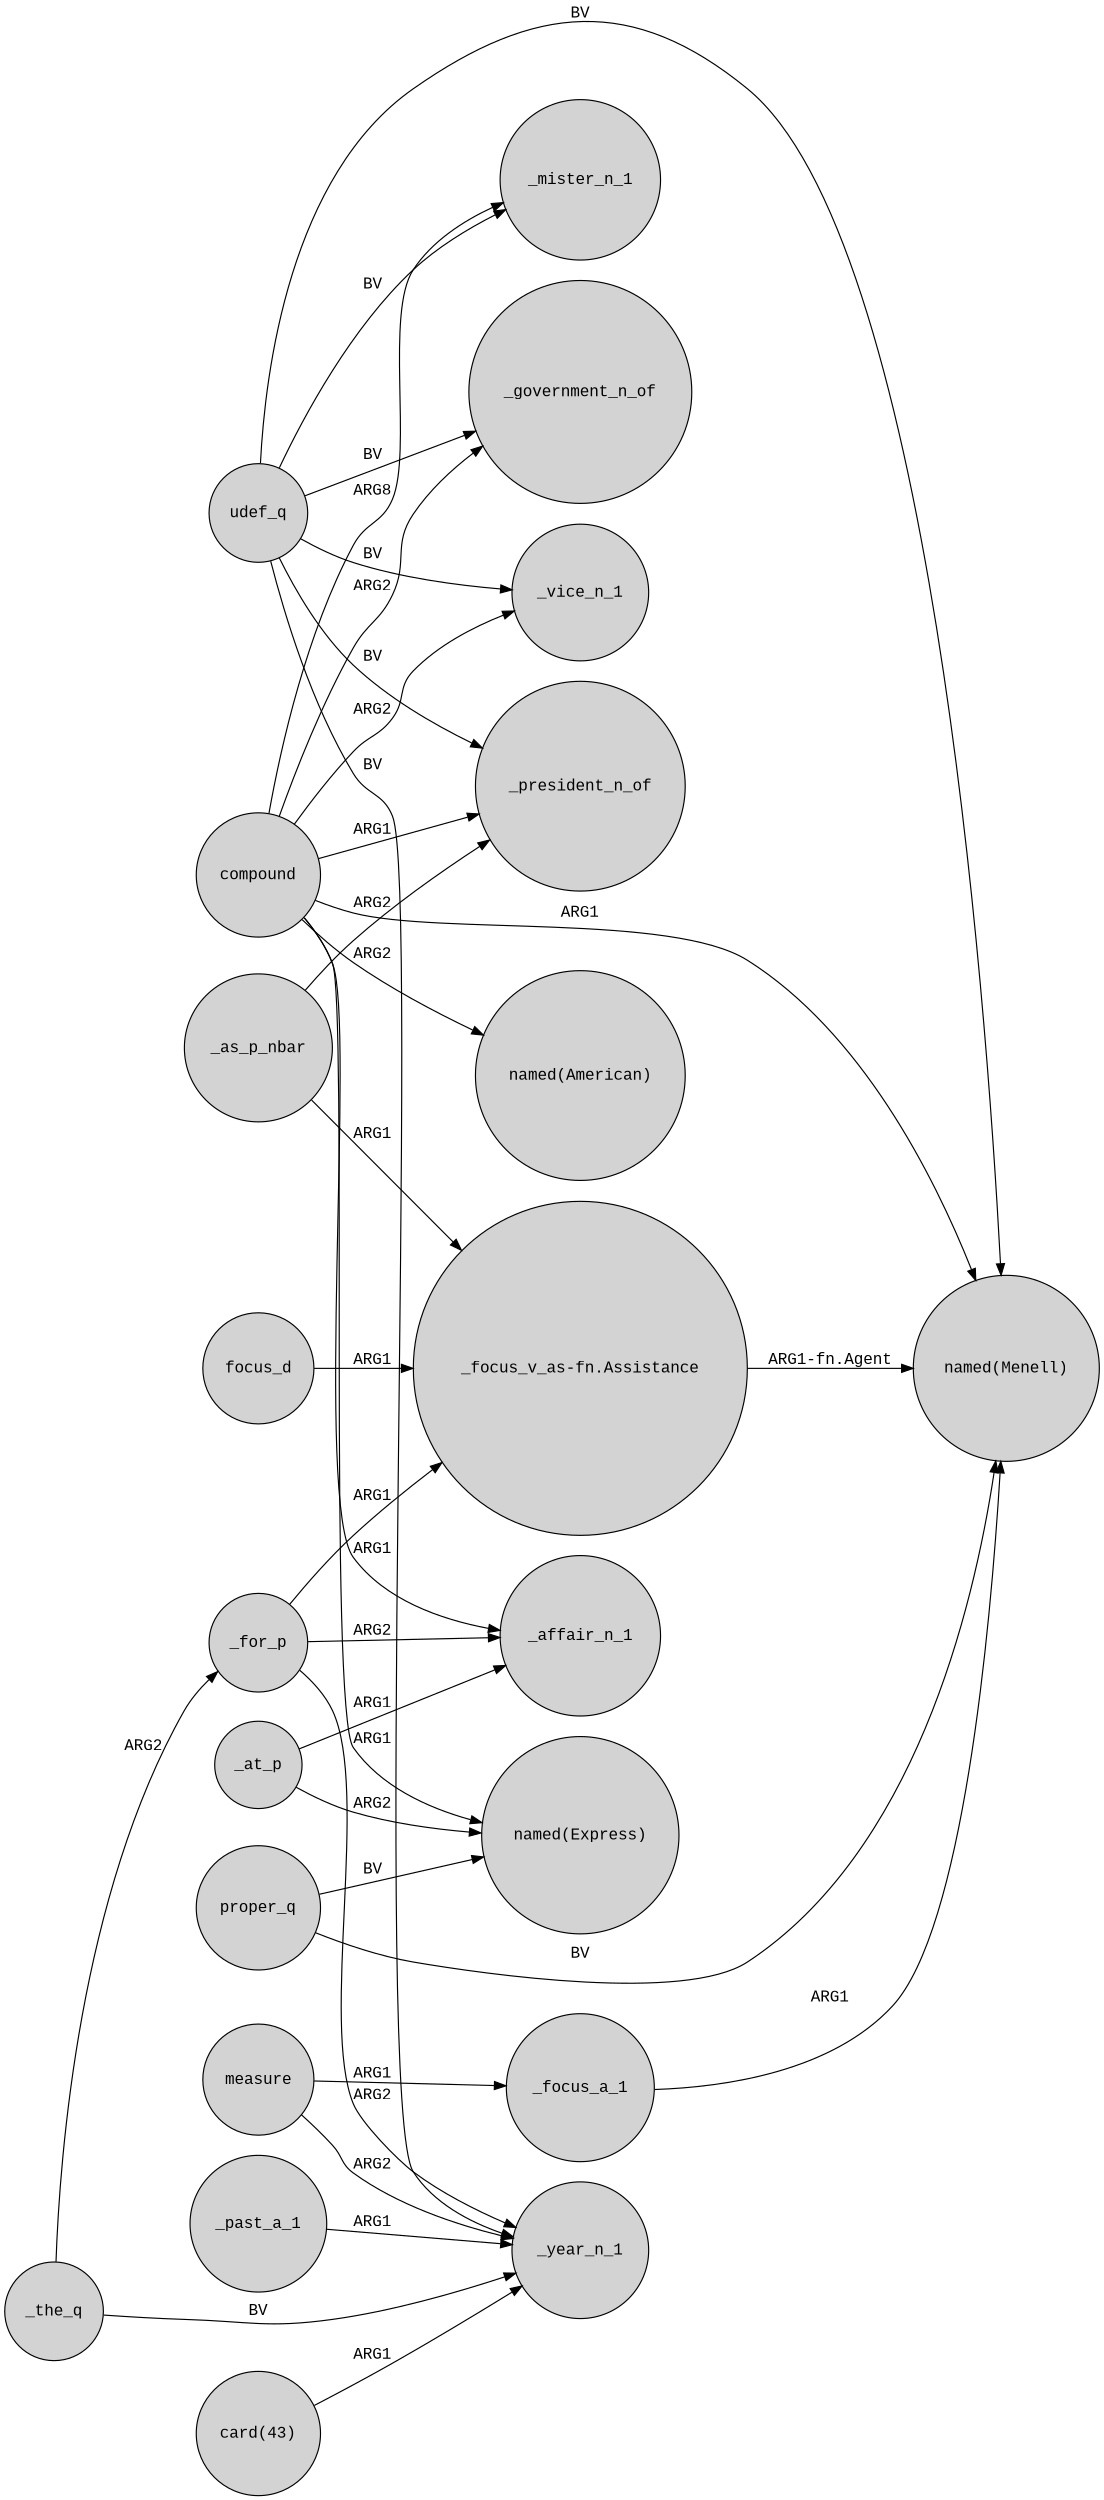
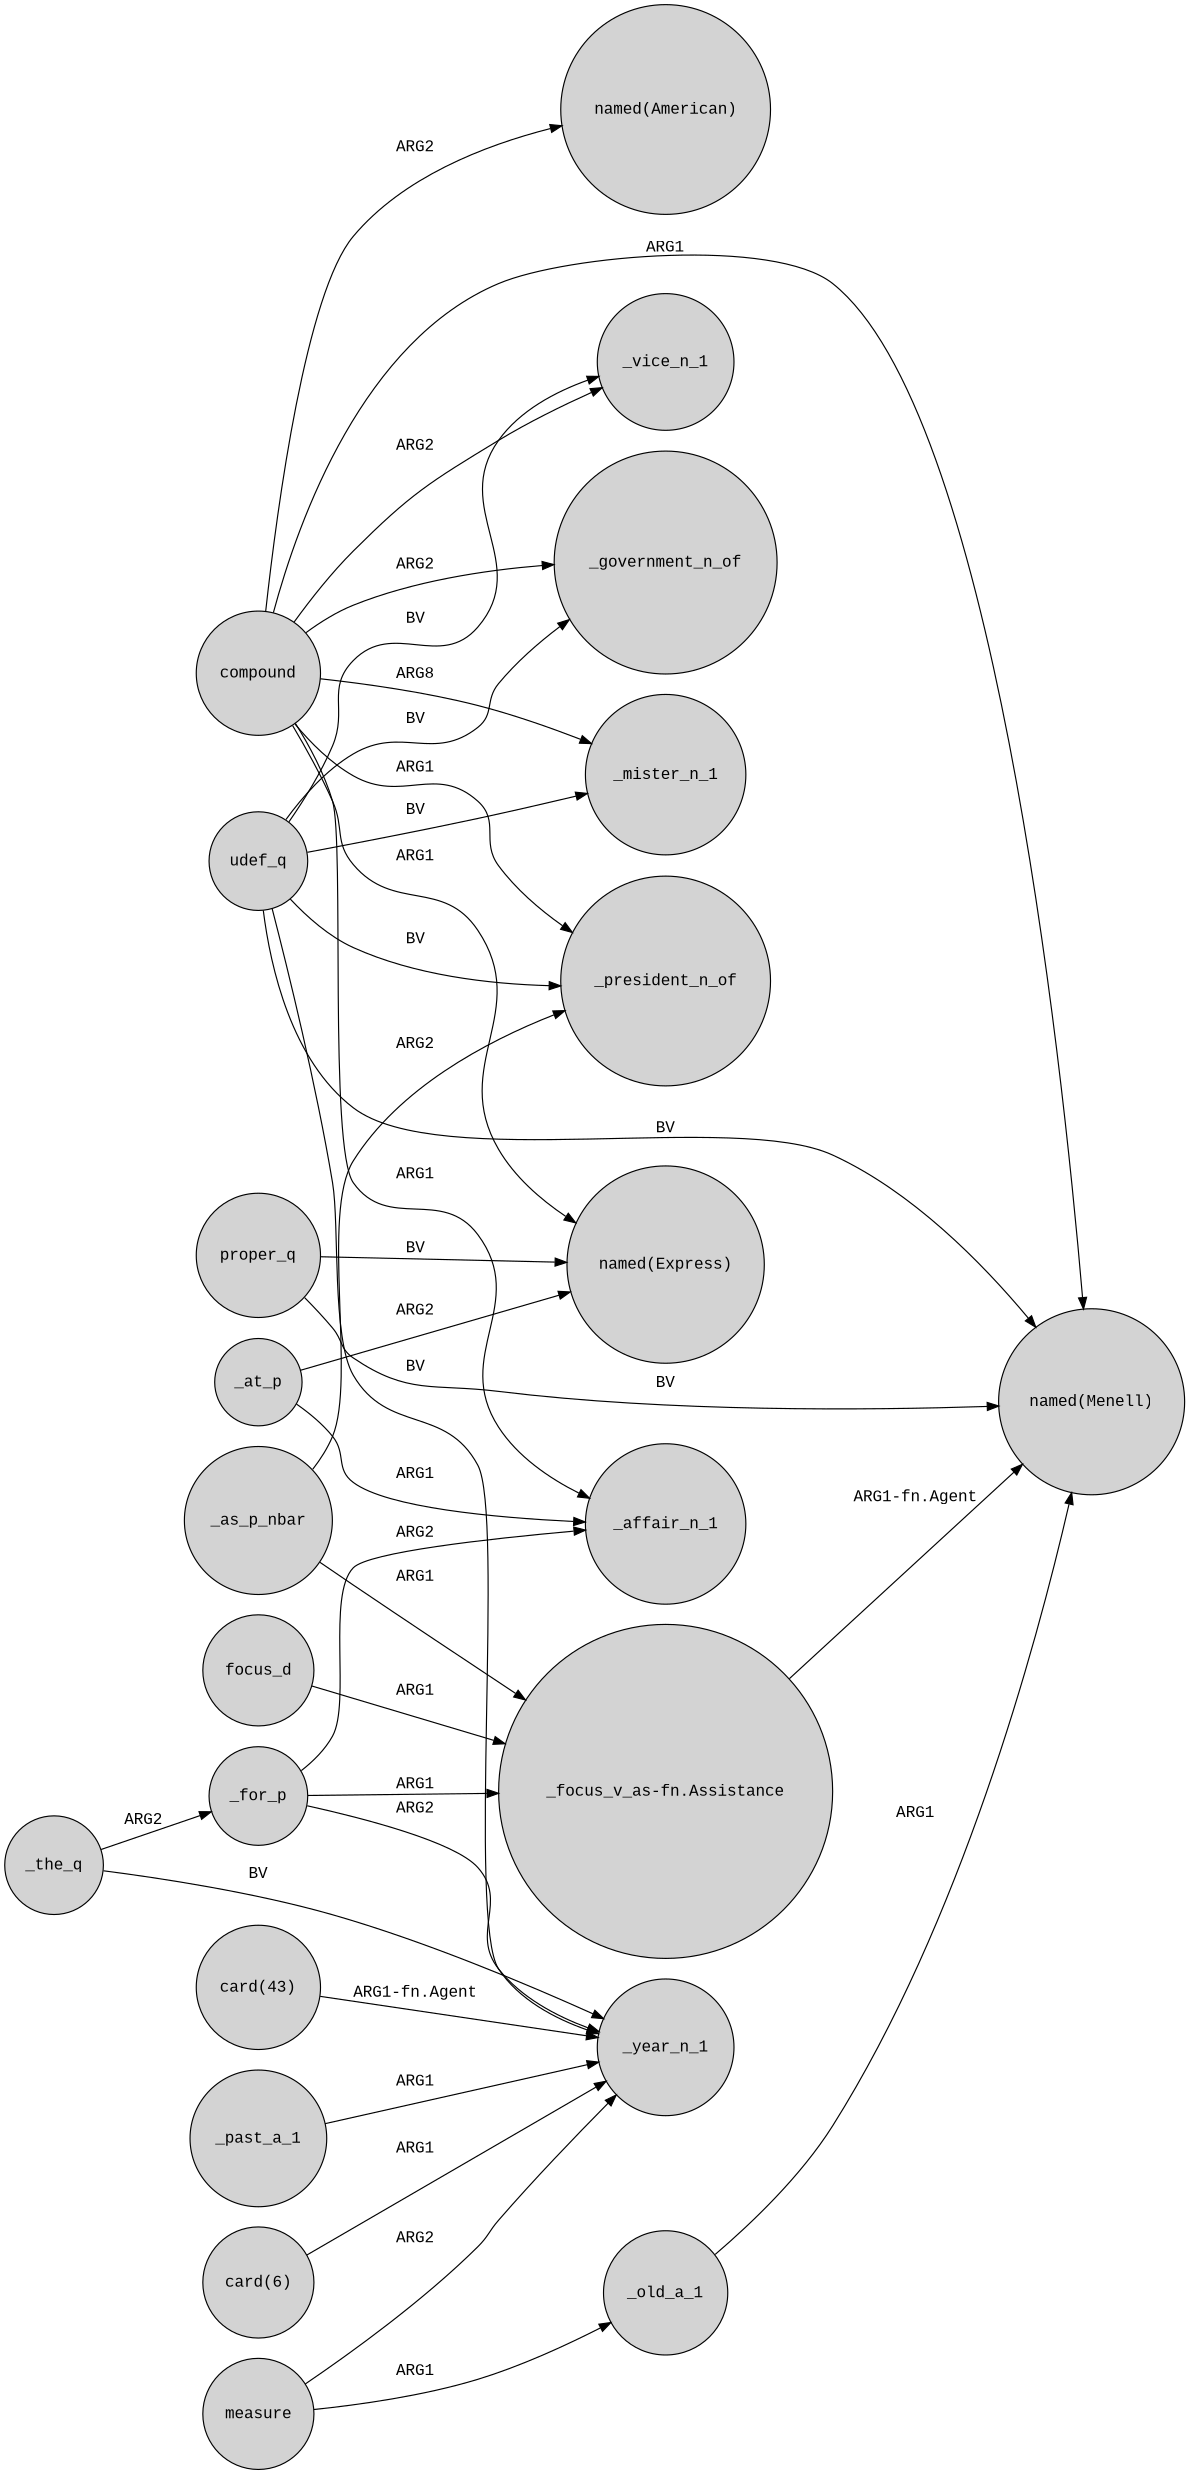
(580, 2088) -> (666, 2293)
none -> (258, 2282)
(373, 2354) -> (416, 1993)
